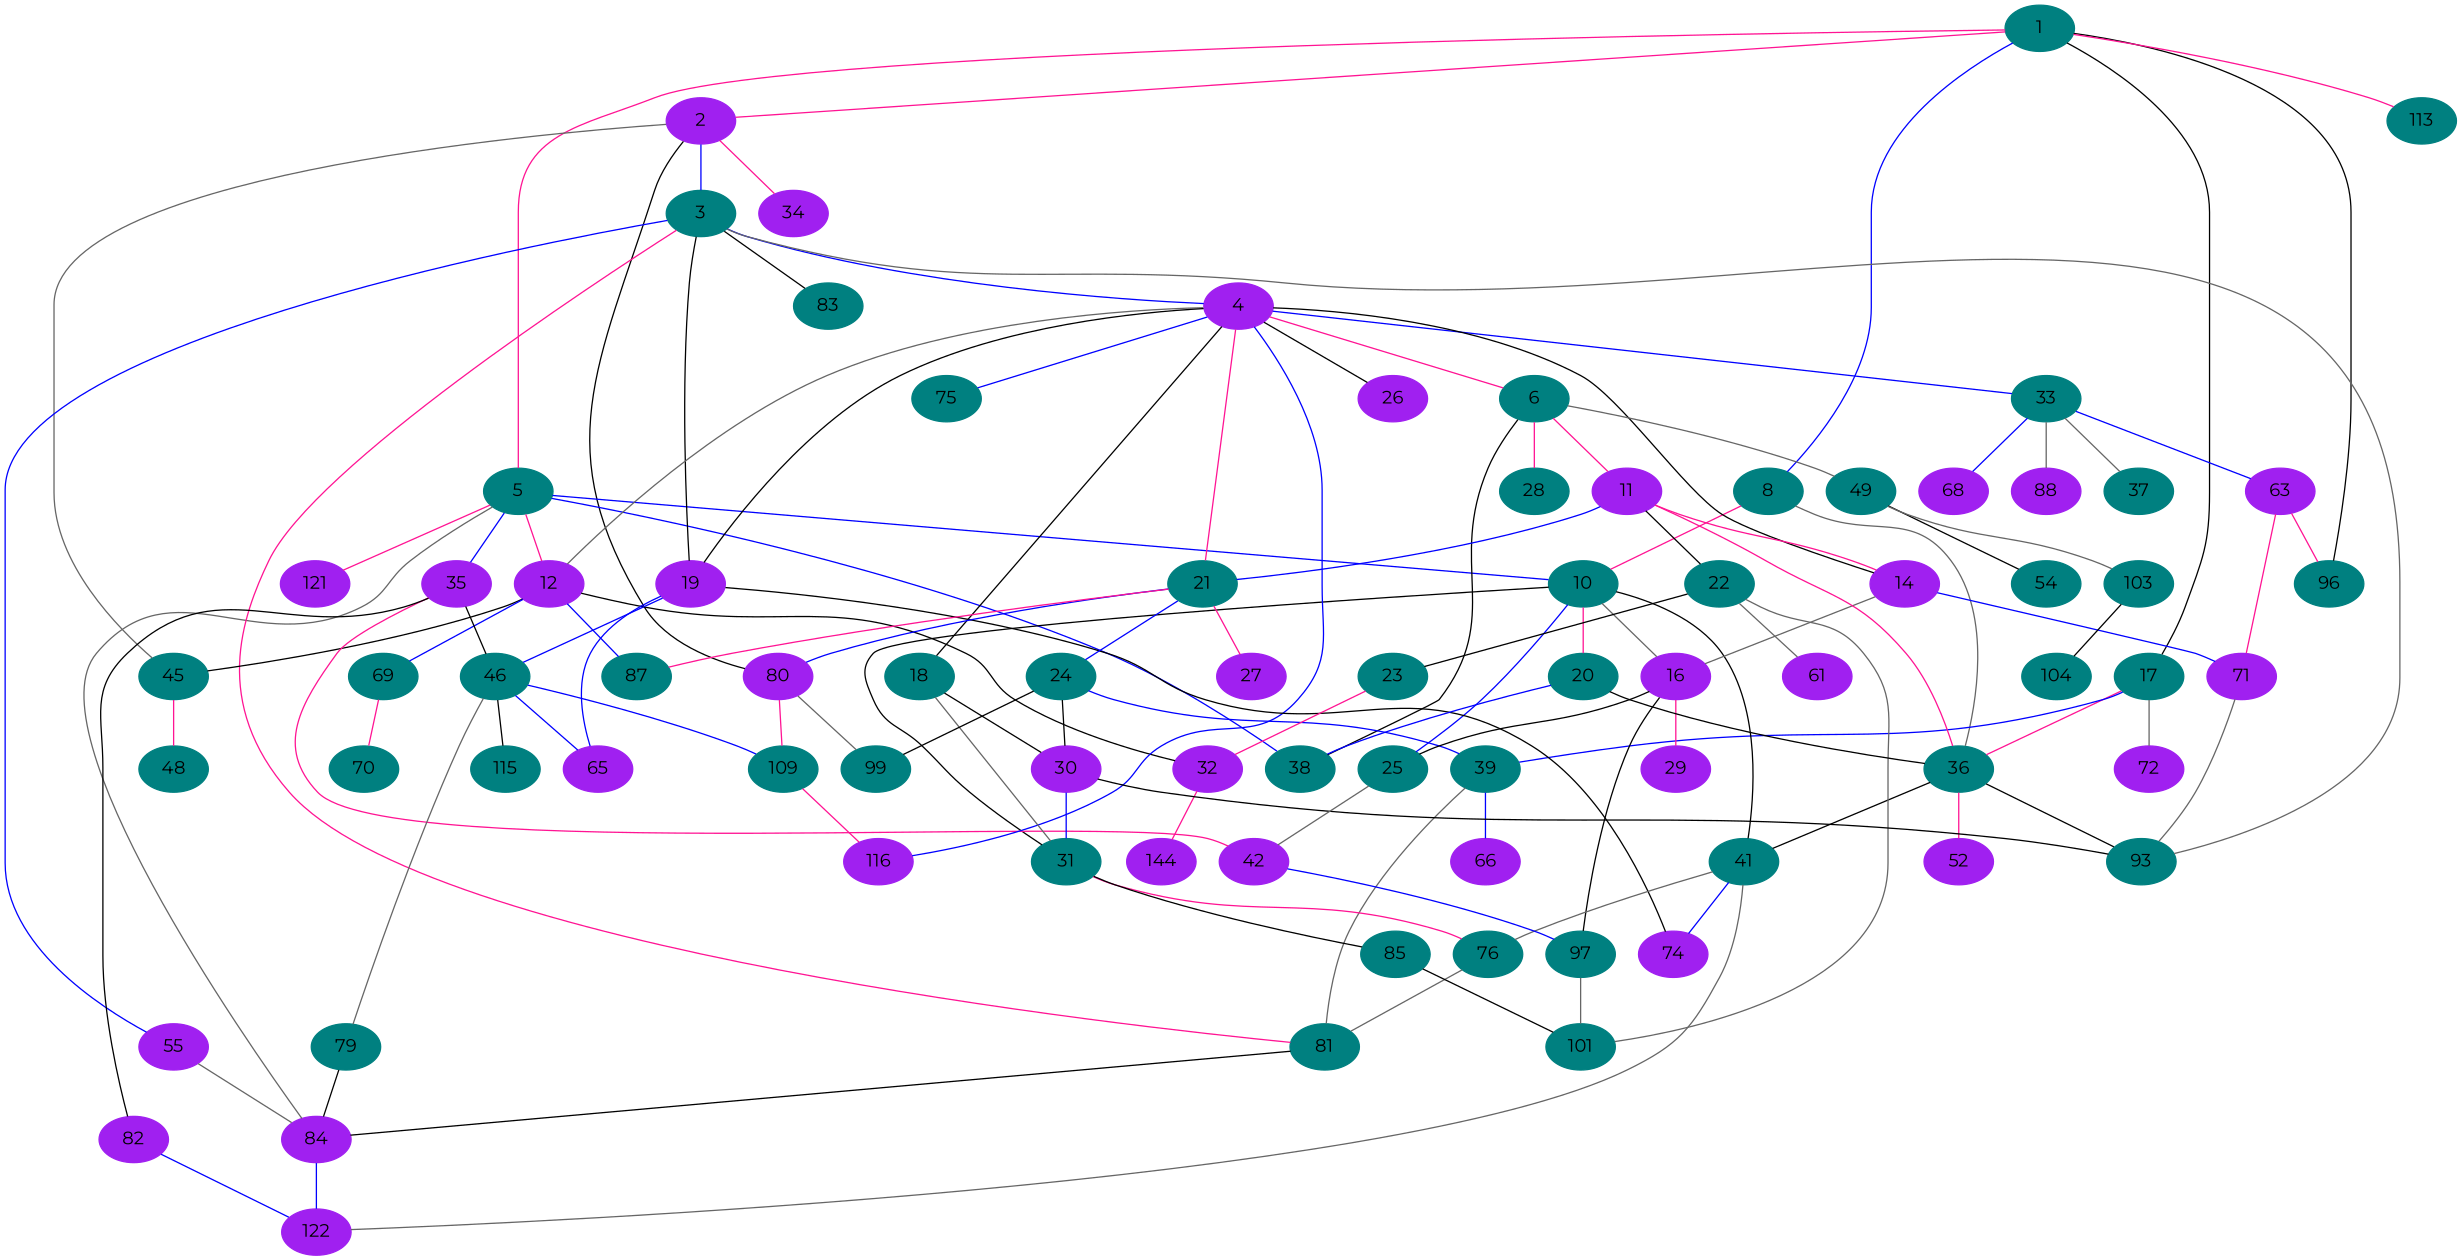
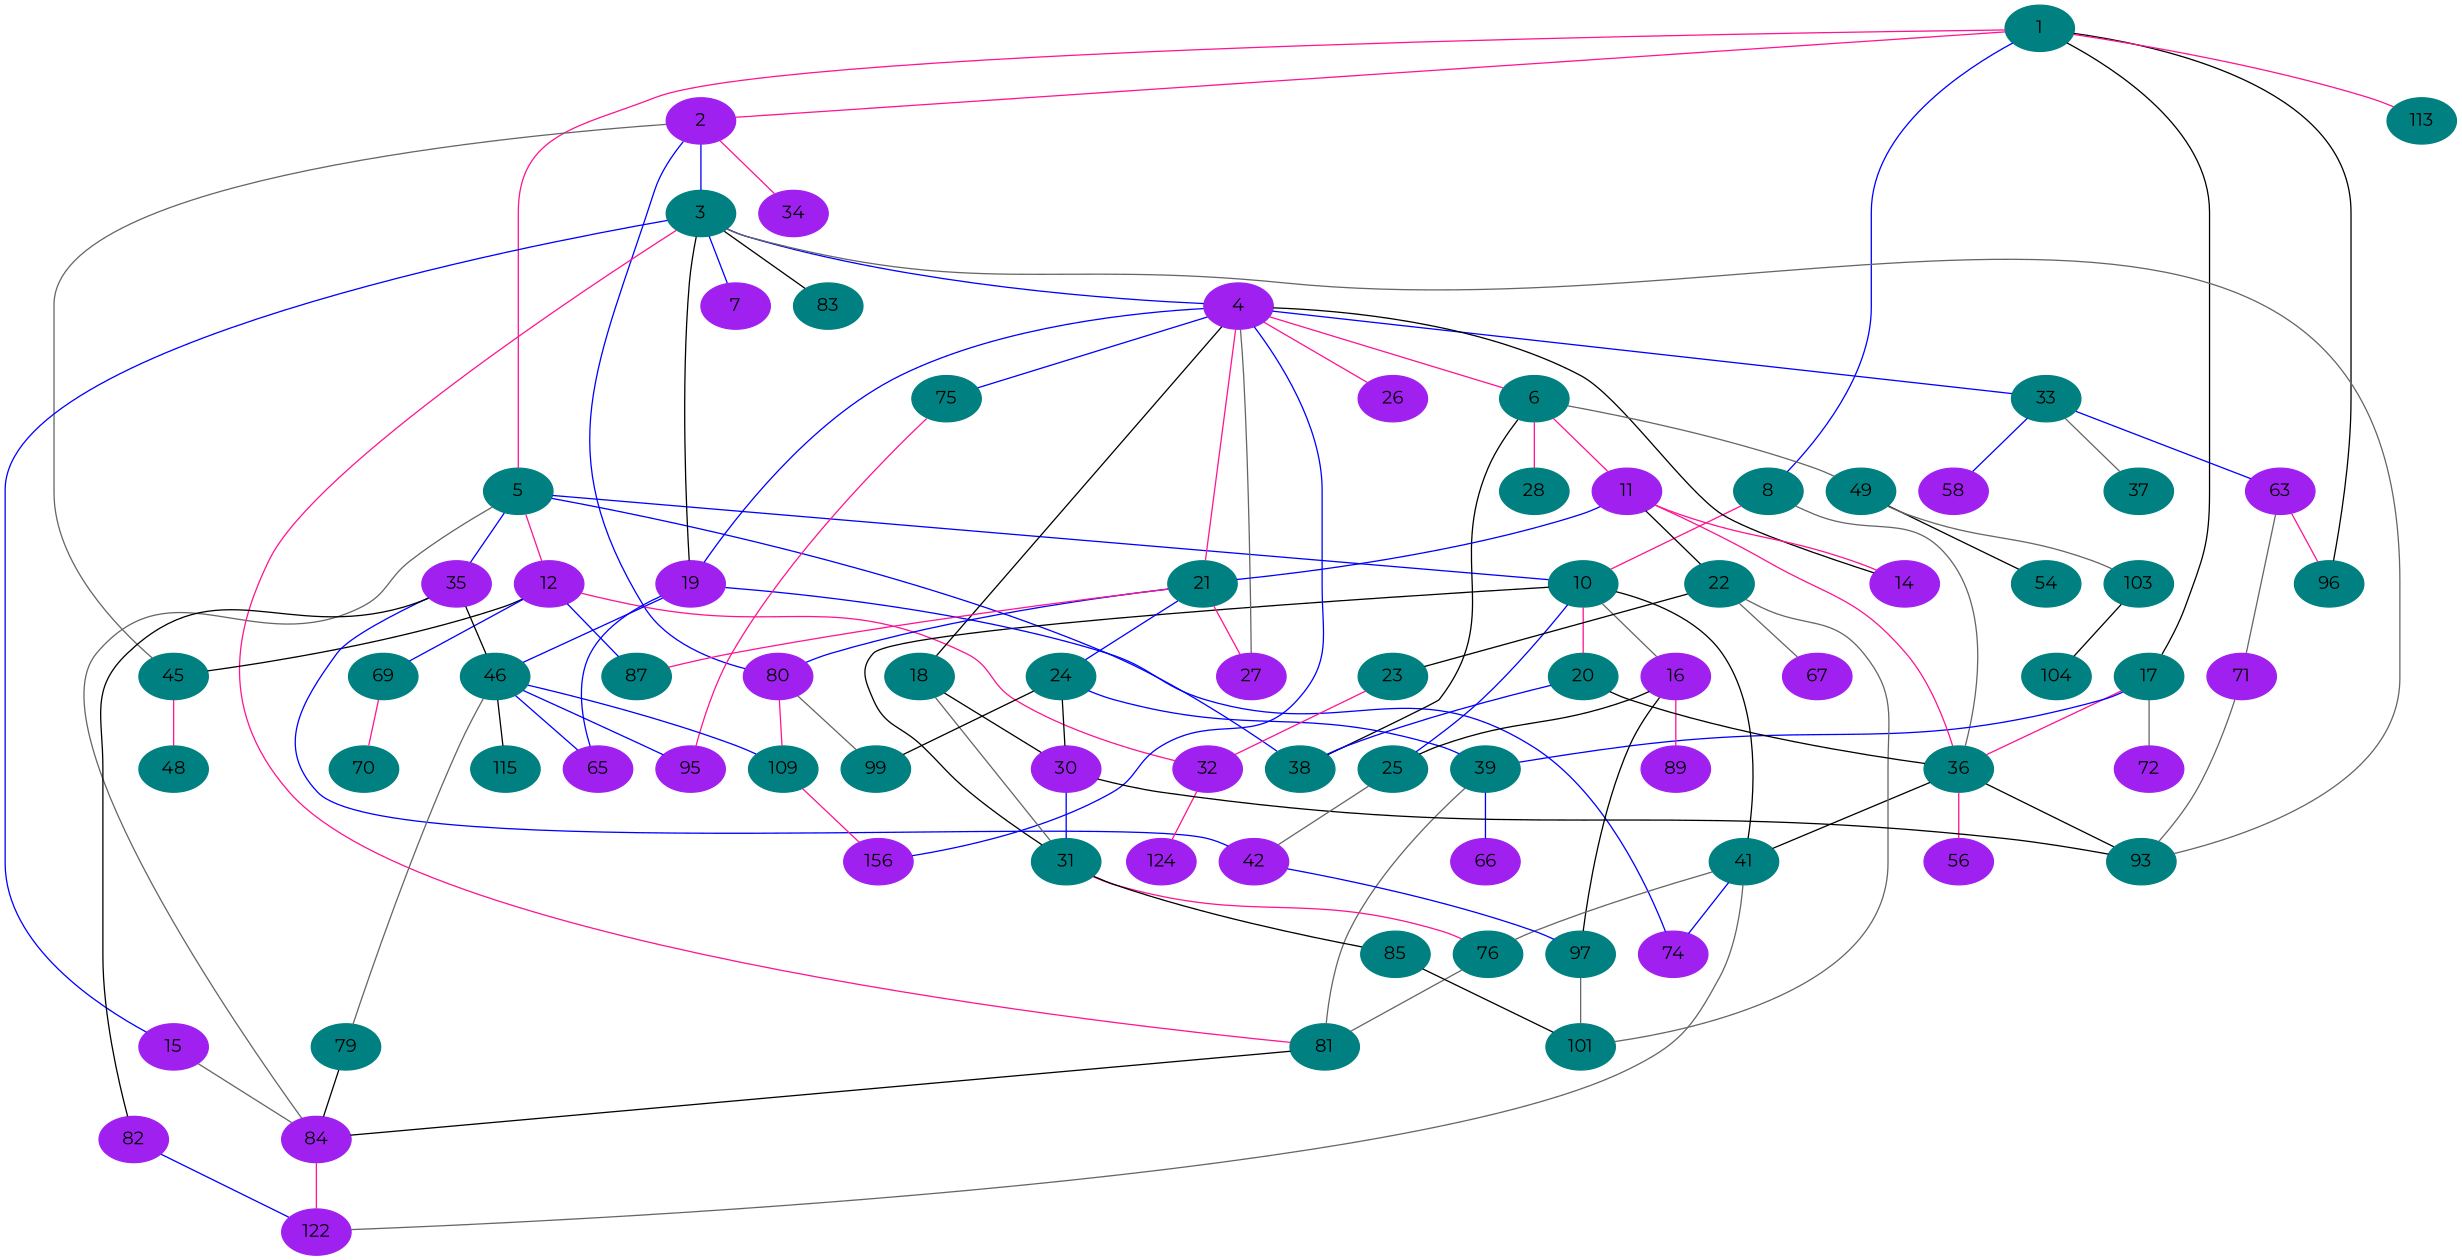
none -> (736, 306)
(1316, 352) -> (1316, 352)
(856, 365) -> (1248, 491)
(918, 368) -> (918, 368)
(591, 431) -> (591, 431)
(1954, 491) -> (1954, 491)
(2046, 491) -> none
(315, 584) -> none
(2261, 584) -> (2261, 584)
(864, 621) -> (864, 621)
(2077, 625) -> none
(1790, 630) -> none
(1817, 676) -> (1817, 676)
(1240, 707) -> (1240, 707)
none -> (691, 769)
(1676, 769) -> (1676, 769)
(639, 832) -> (639, 832)
(878, 862) -> (878, 862)
(1161, 862) -> (1161, 862)
(1959, 862) -> (1959, 862)
(174, 1047) -> (174, 1047)
(316, 1186) -> (316, 1186)
